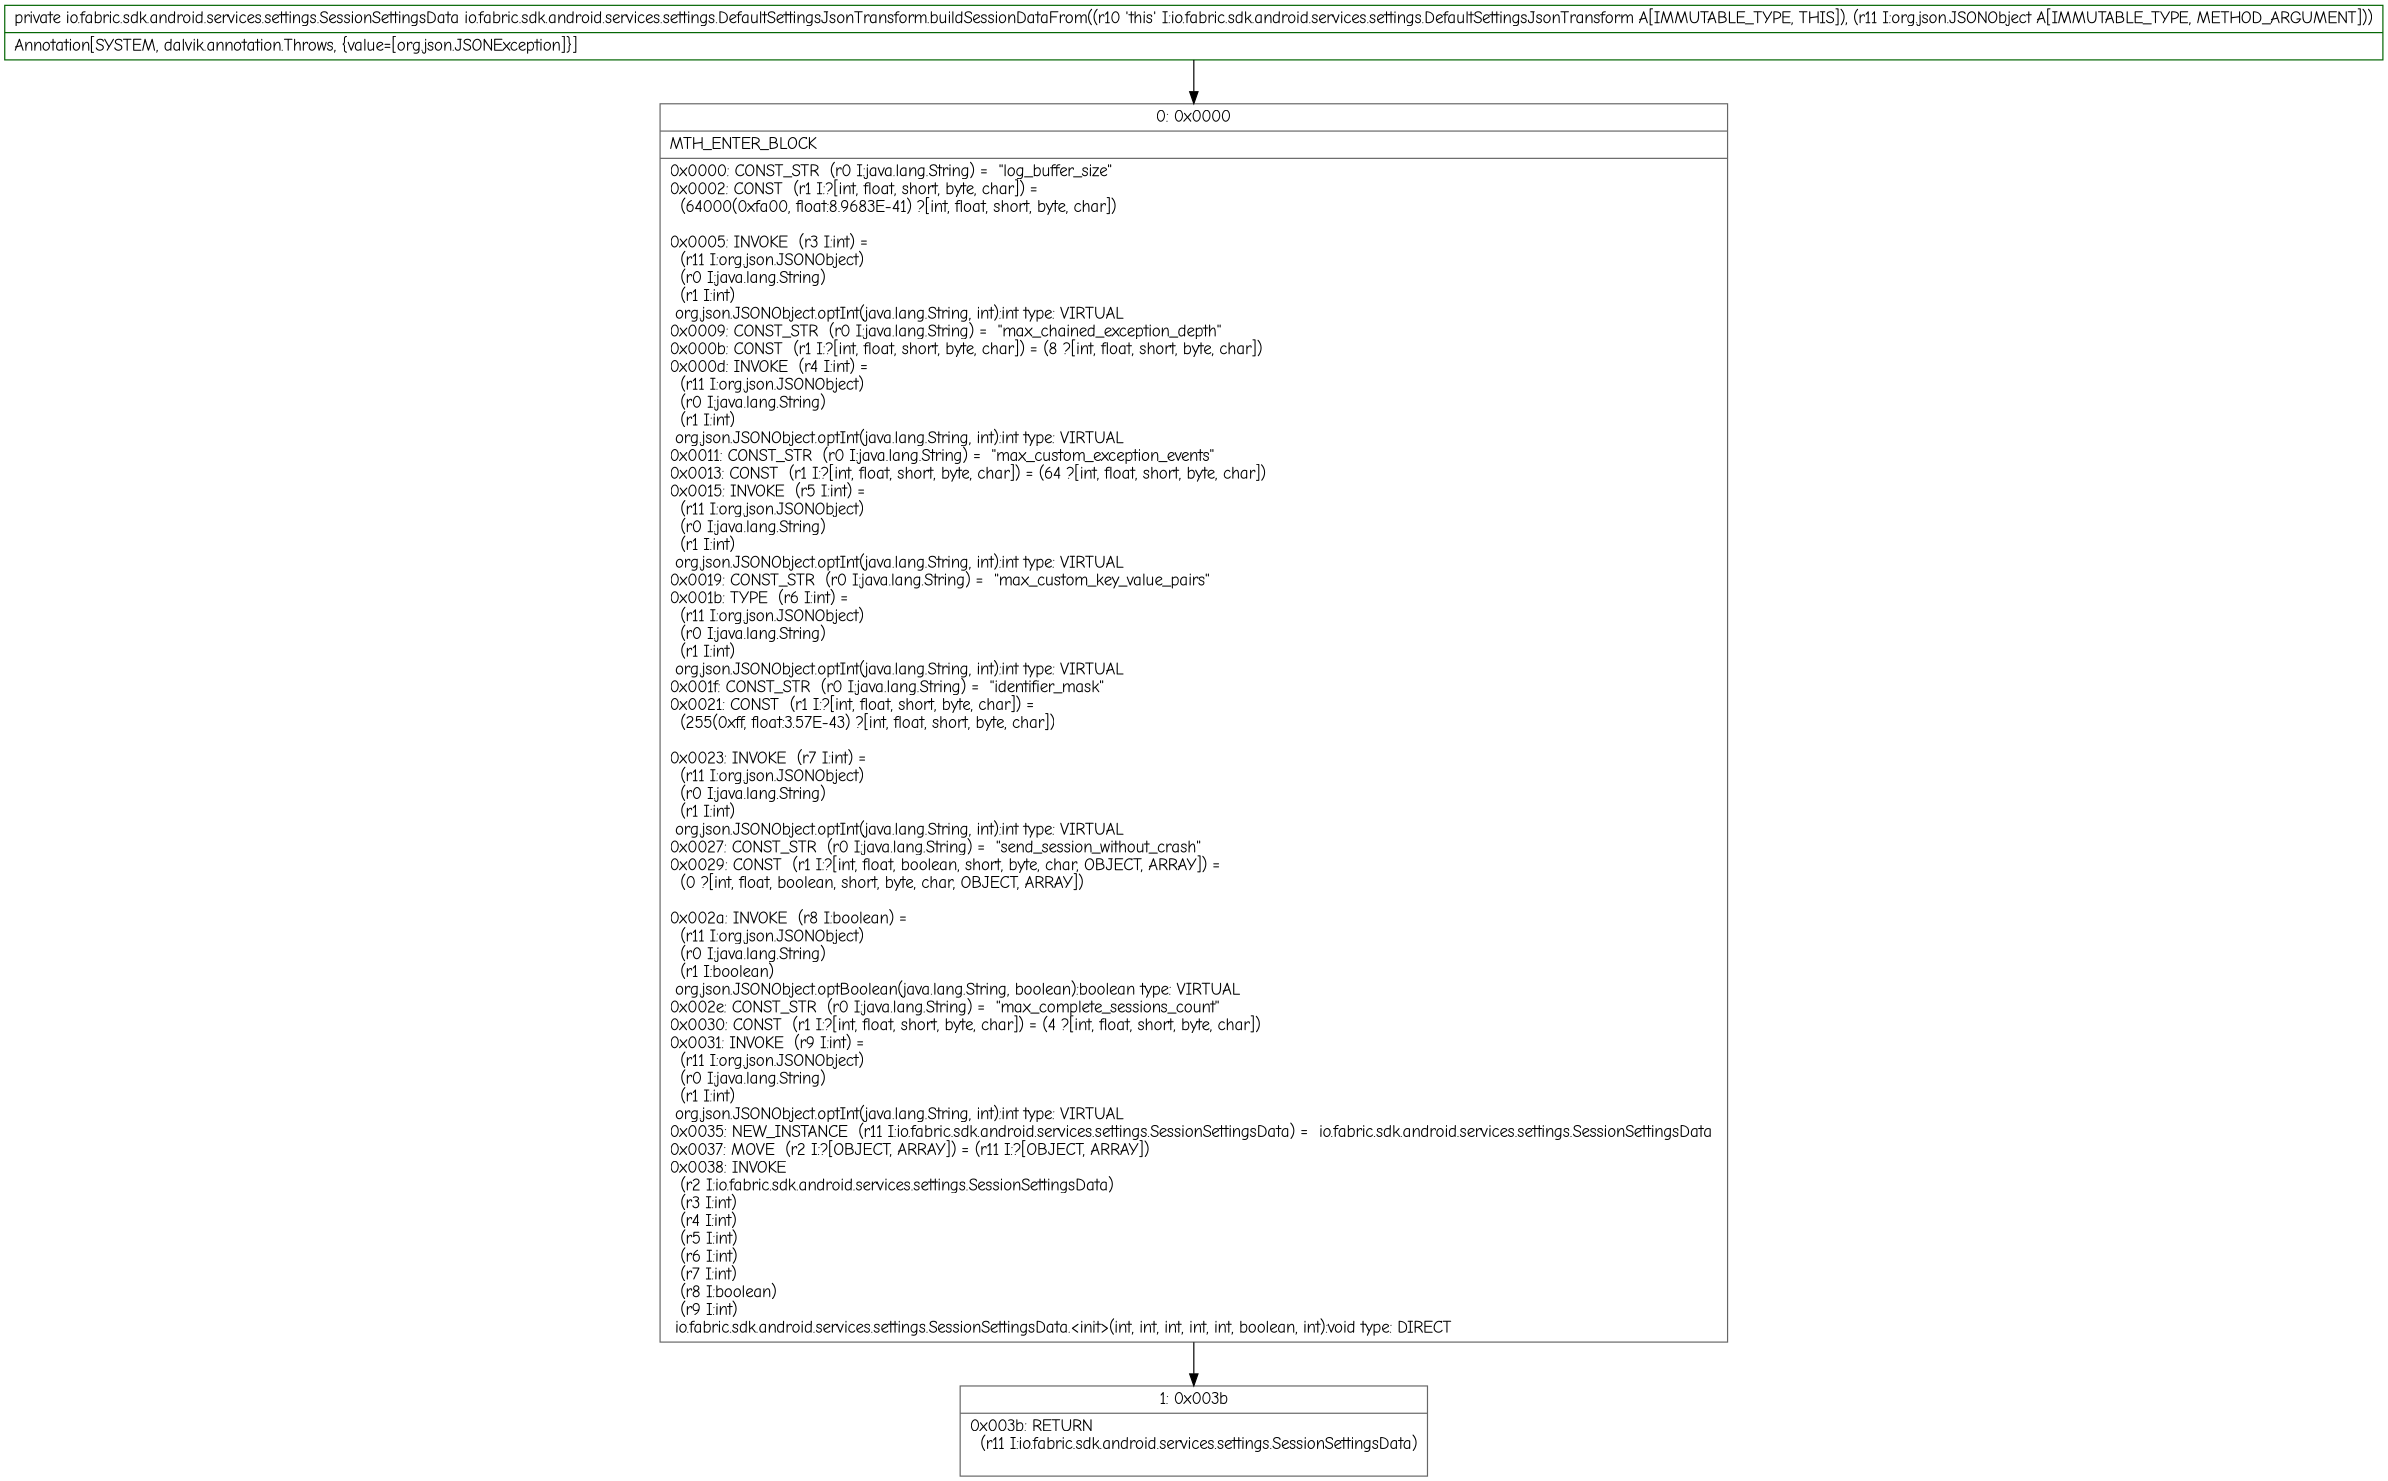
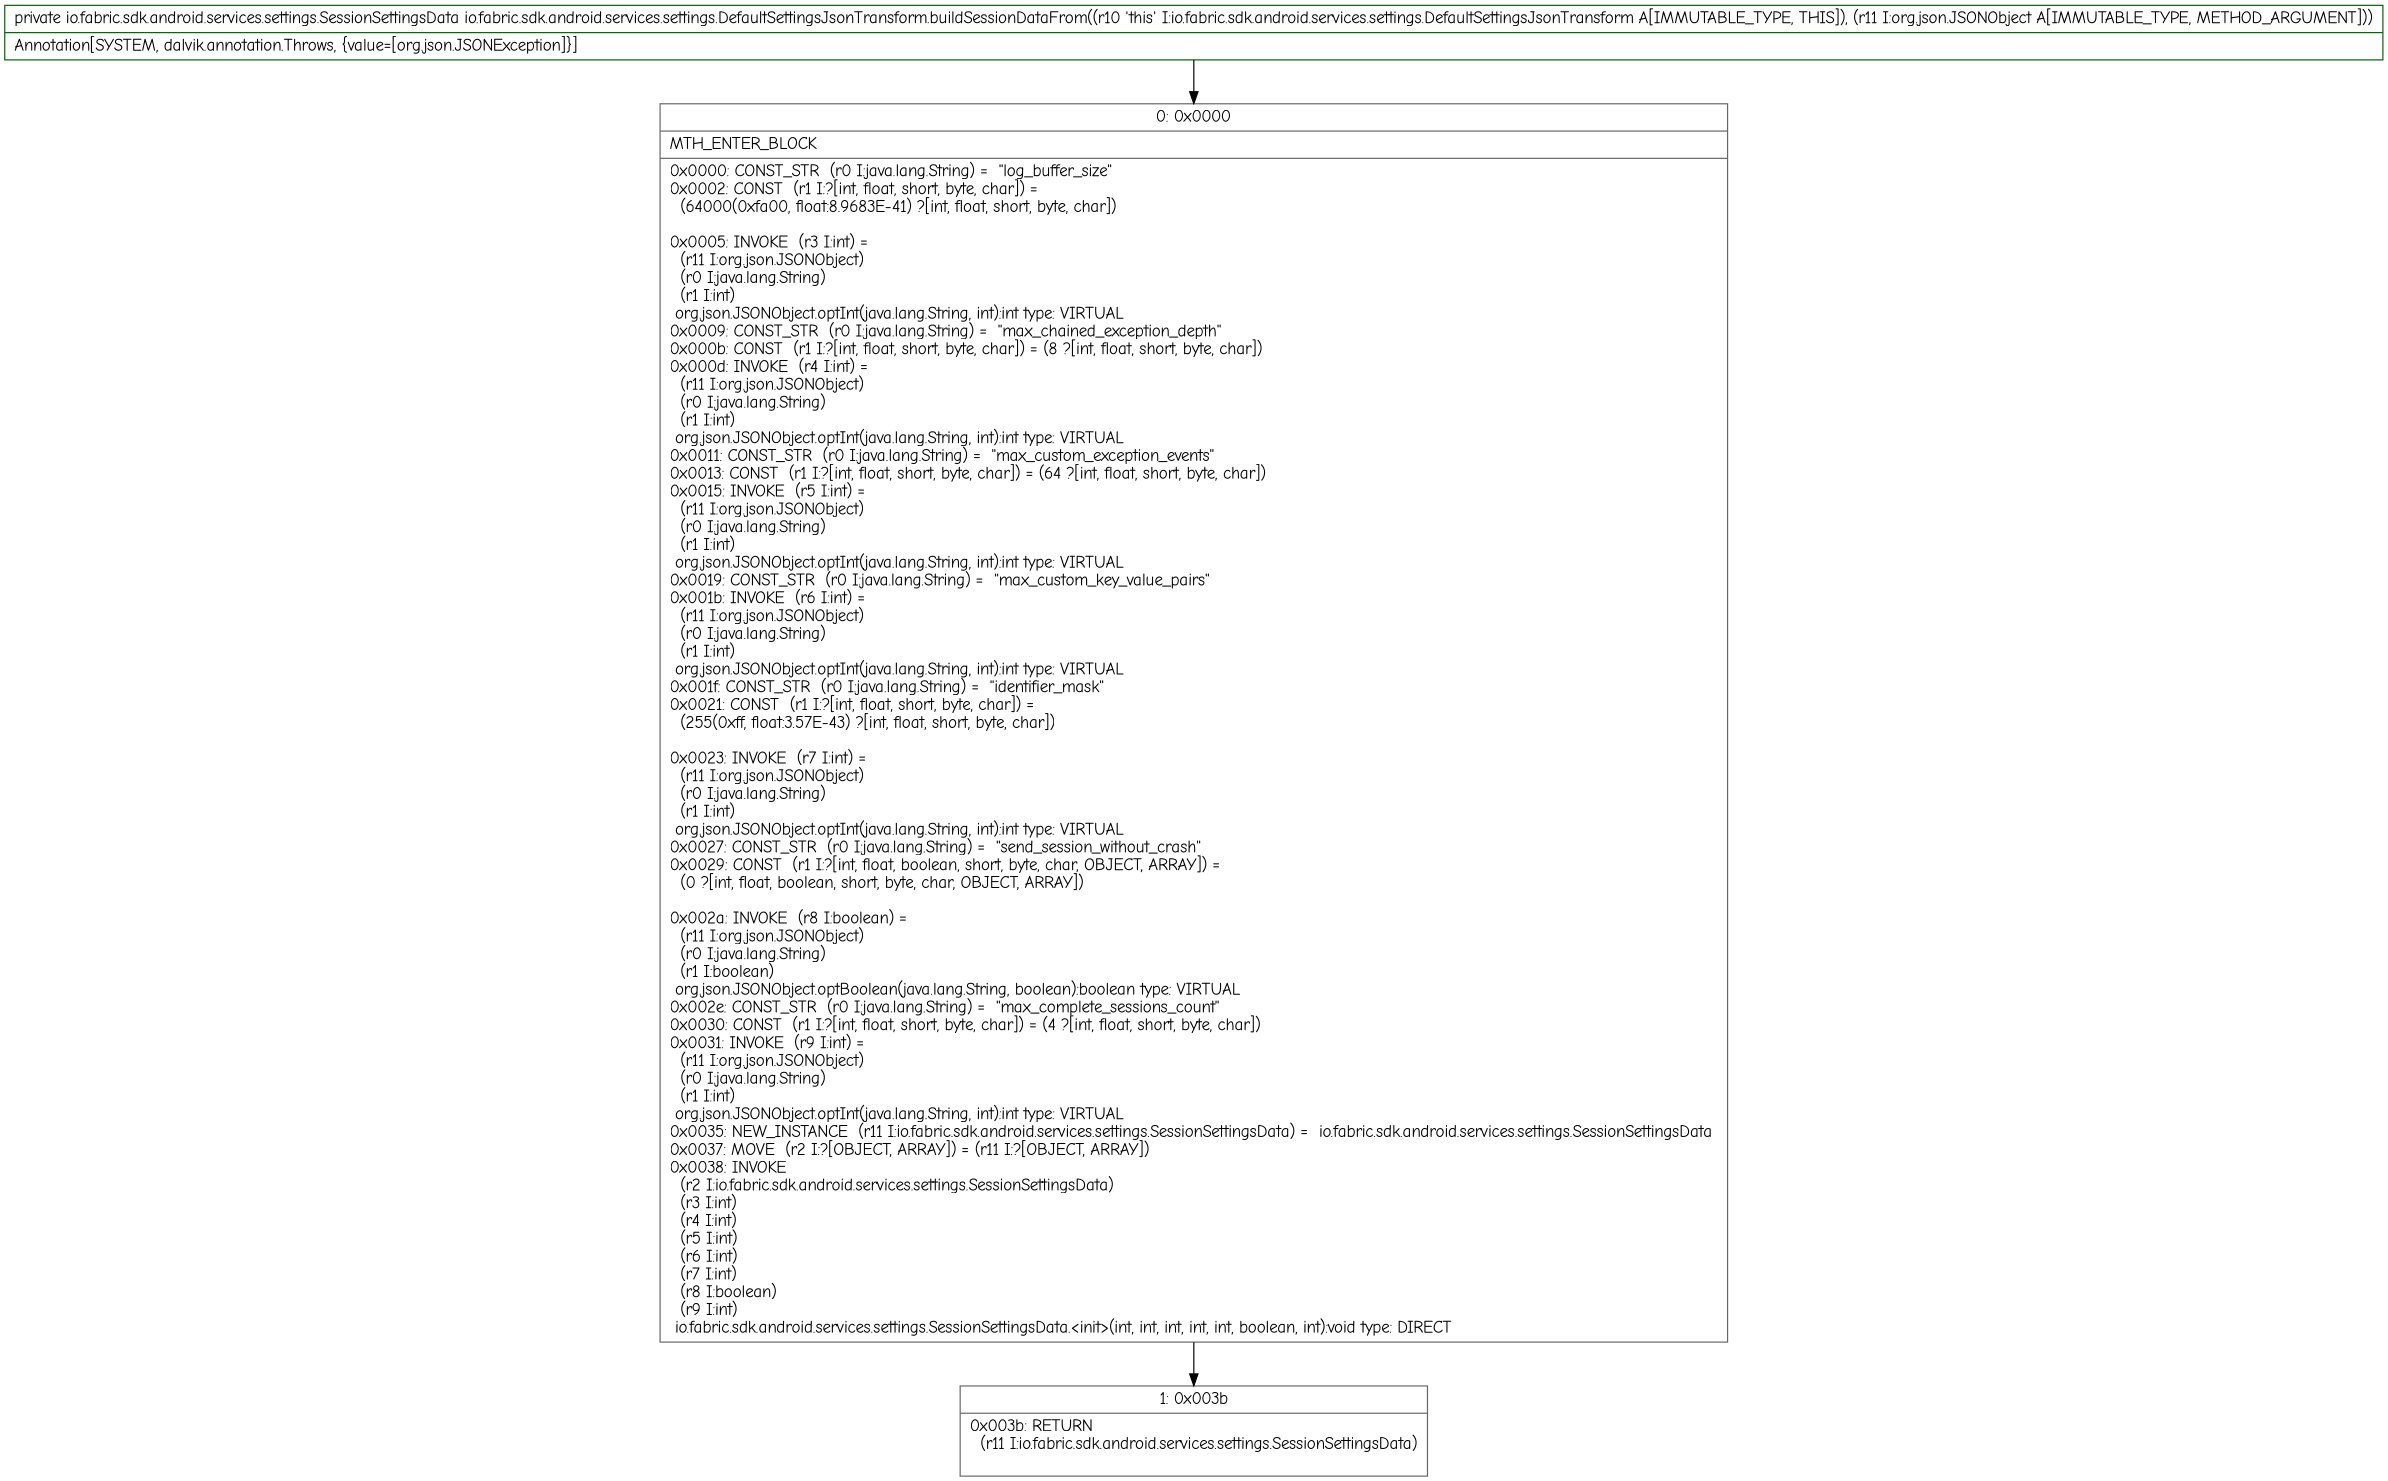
(762, 598) -> (770, 598)
